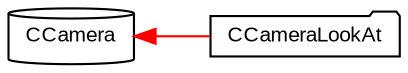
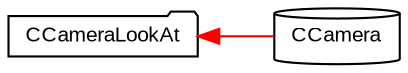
(183, 36) -> (247, 36)
